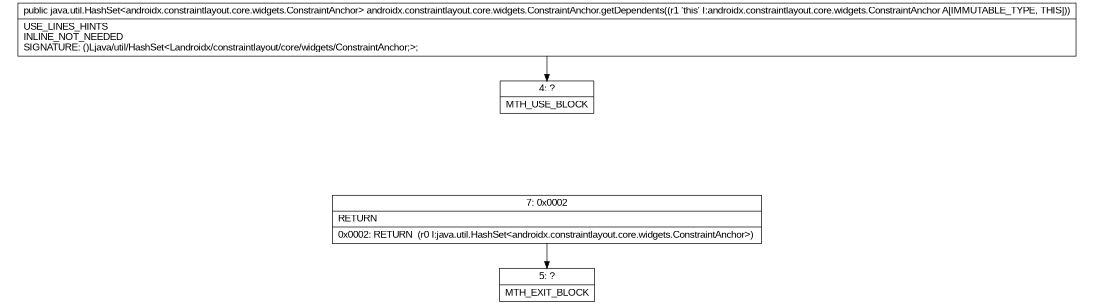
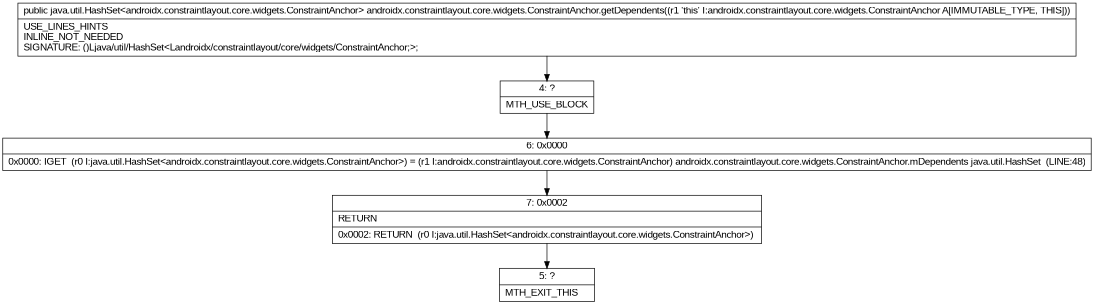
none -> (547, 154)
(547, 293) -> (541, 293)
